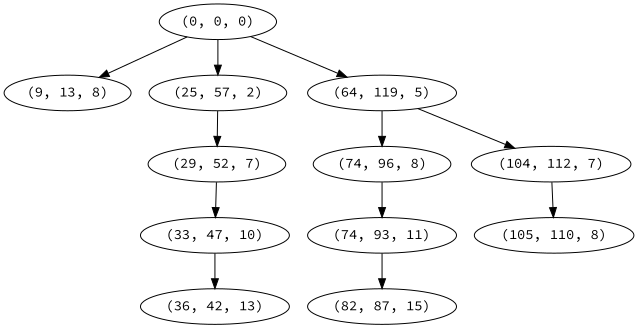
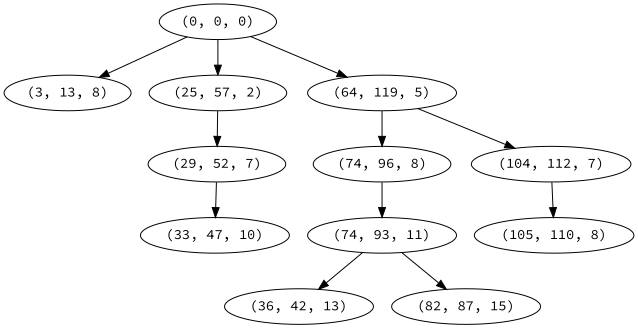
(68, 93) -> (68, 93)
(215, 266) -> (344, 268)
